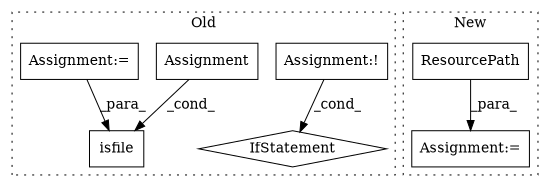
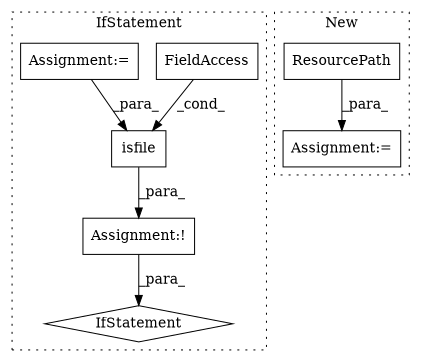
(204, 24) -> (139, 24)
(207, 61) -> (207, 61)
(338, 105) -> (162, 280)
none -> (139, 188)
